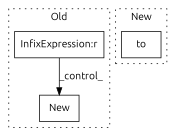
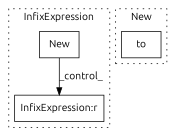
(59, 17) -> (59, 17)
(59, 73) -> (59, 73)
